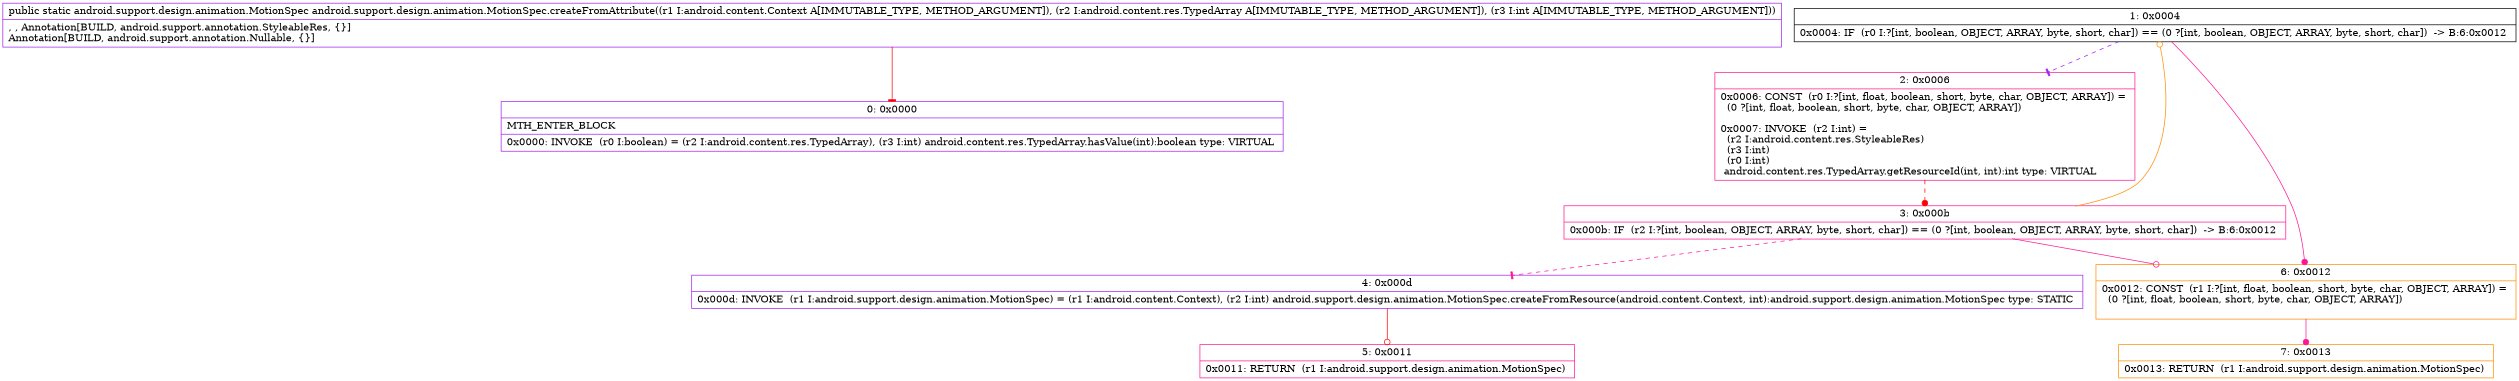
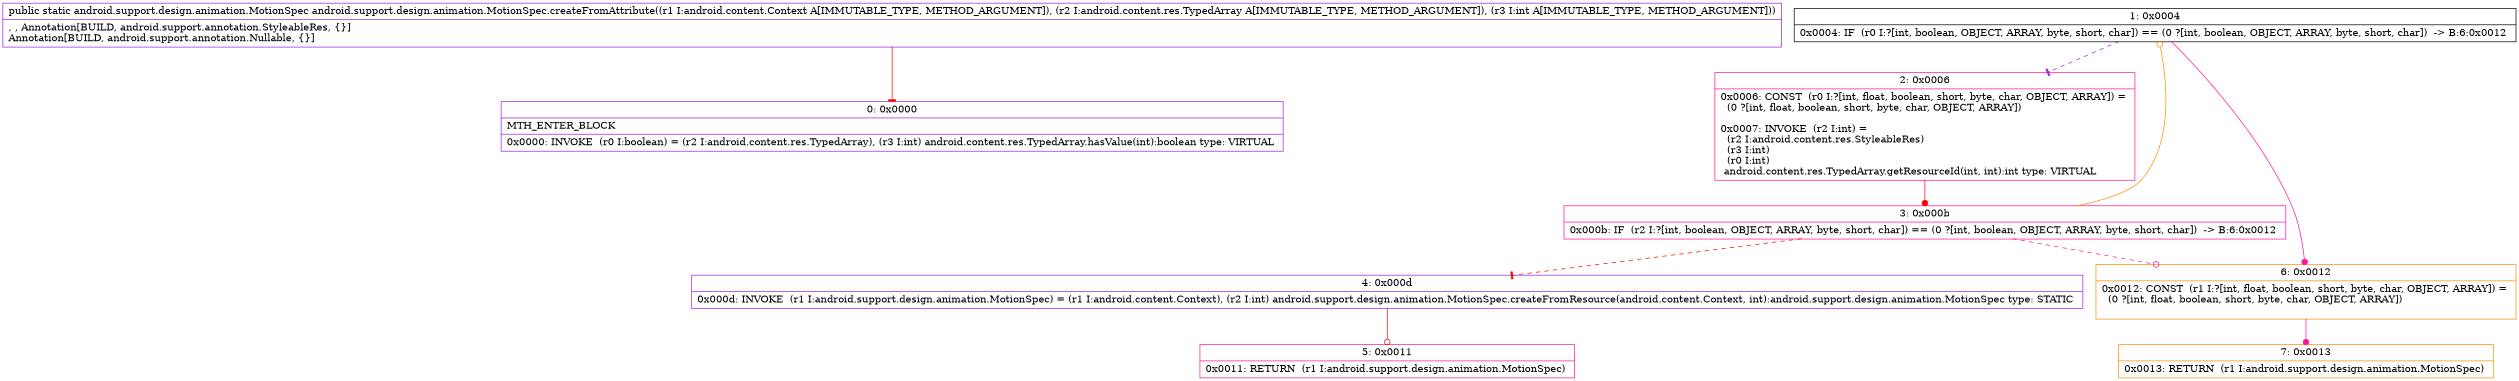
(1925, 190) -> (1925, 190)
(2083, 251) -> (2083, 251)
(1658, 257) -> (1658, 257)
